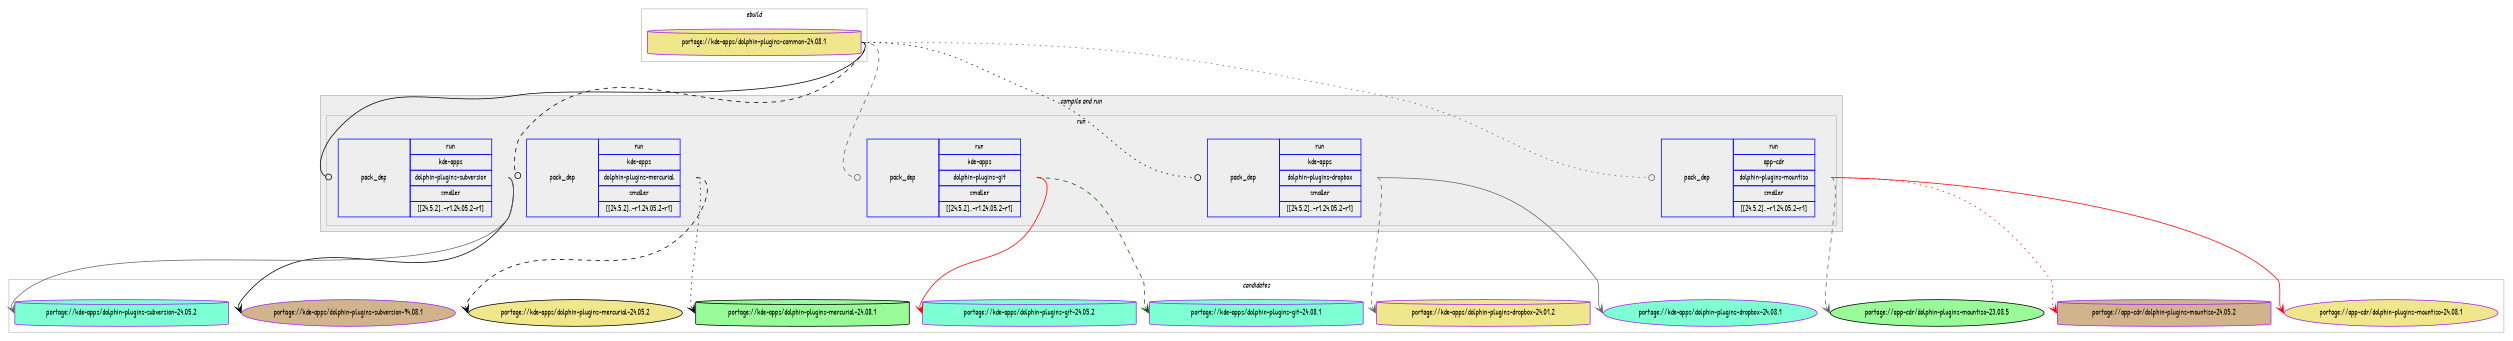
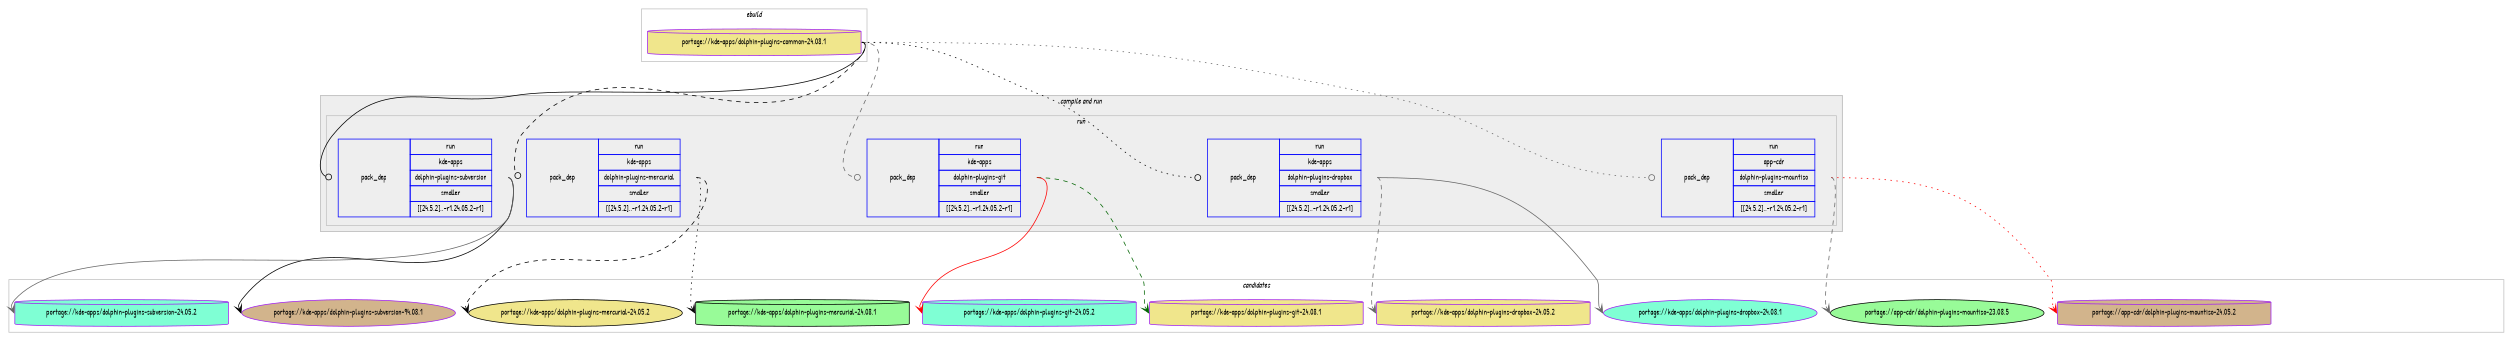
(1256, 313) -> (1256, 313)
(1483, 313) -> (1483, 313)
(2391, 313) -> none
